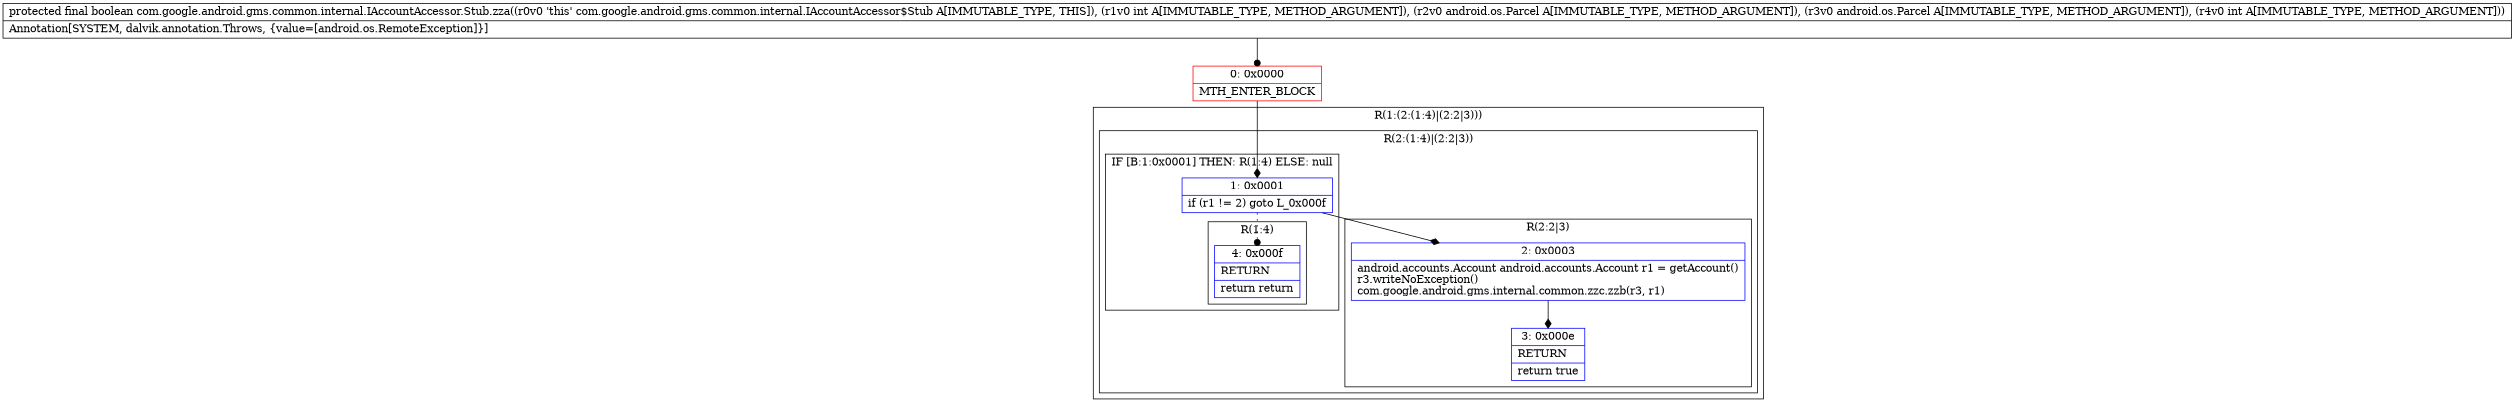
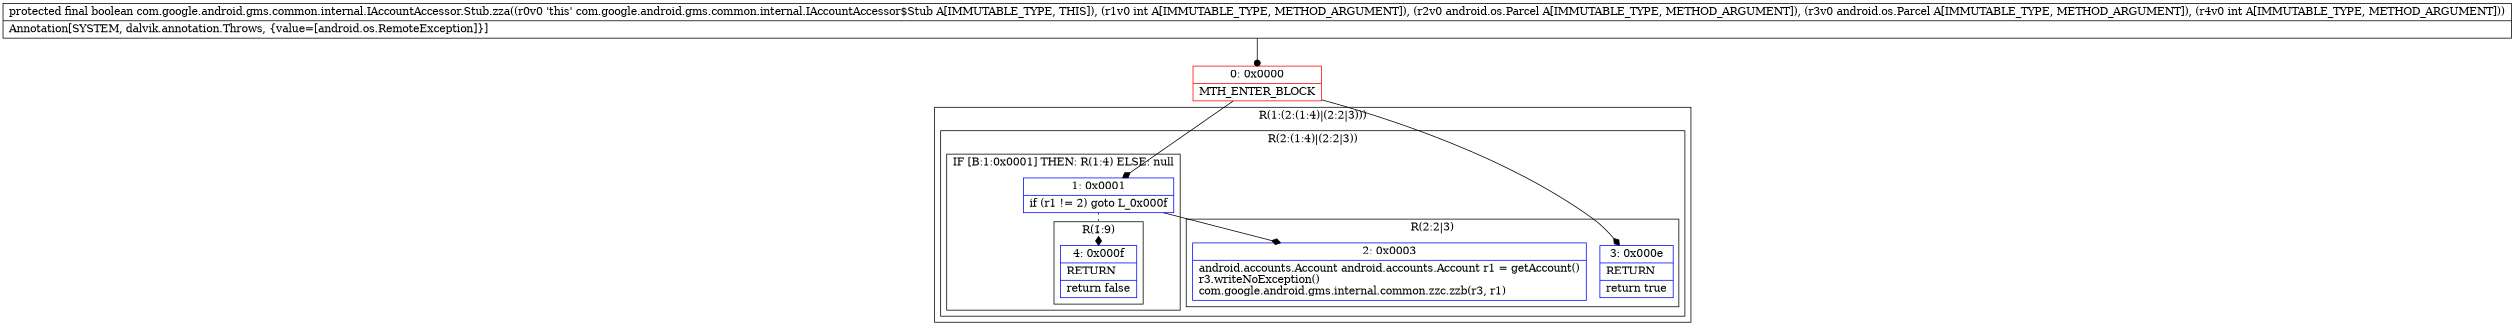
(1257, 227) -> (1099, 226)
(1257, 230) -> (1099, 230)
(1257, 289) -> (1099, 289)
(1548, 310) -> (1475, 154)
